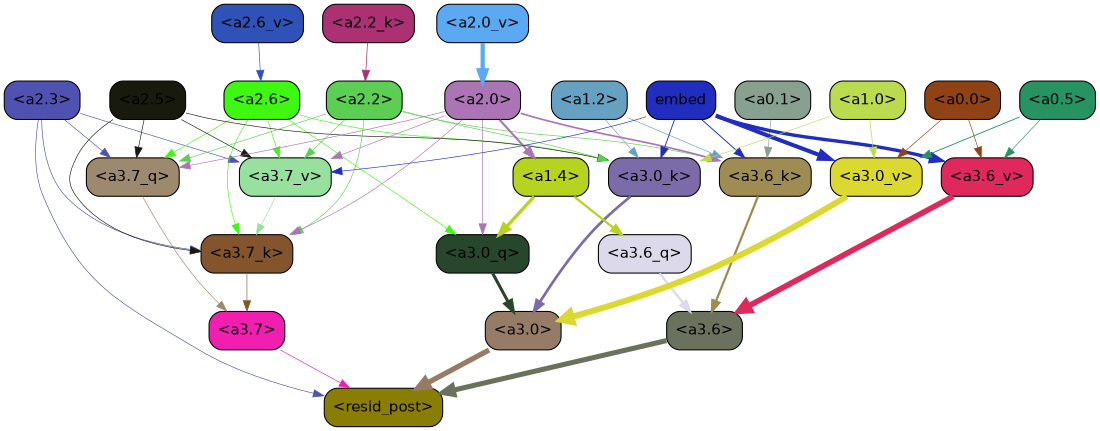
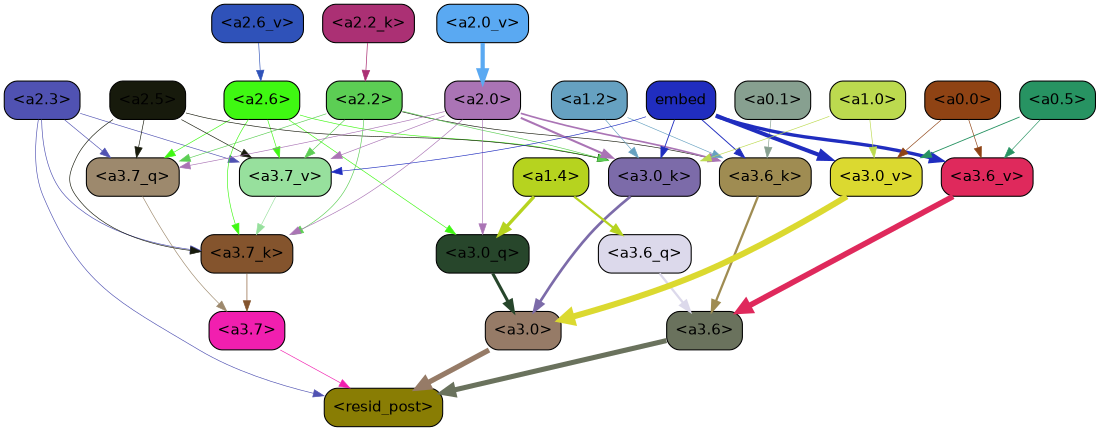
(540, 134) -> (540, 134)
(513, 135) -> (543, 128)
